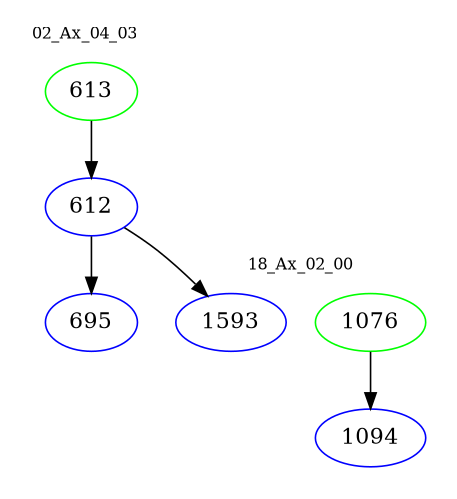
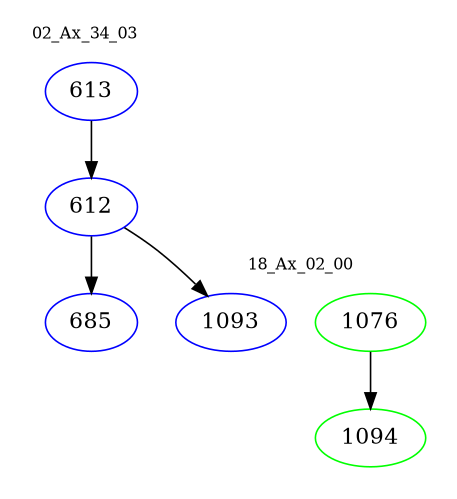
(85, 34) -> (85, 34)
(91, 91) -> (91, 91)
(91, 322) -> (91, 322)
(231, 322) -> (231, 322)
(371, 438) -> (371, 438)
